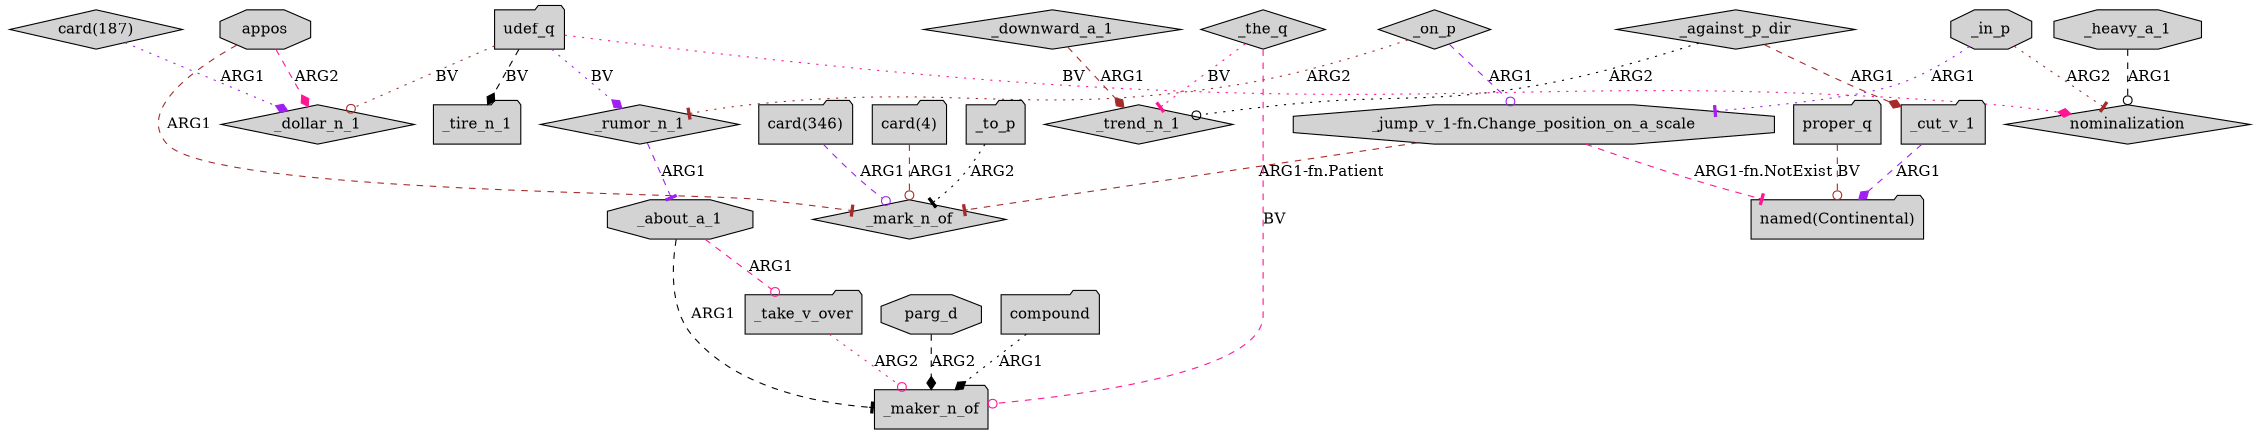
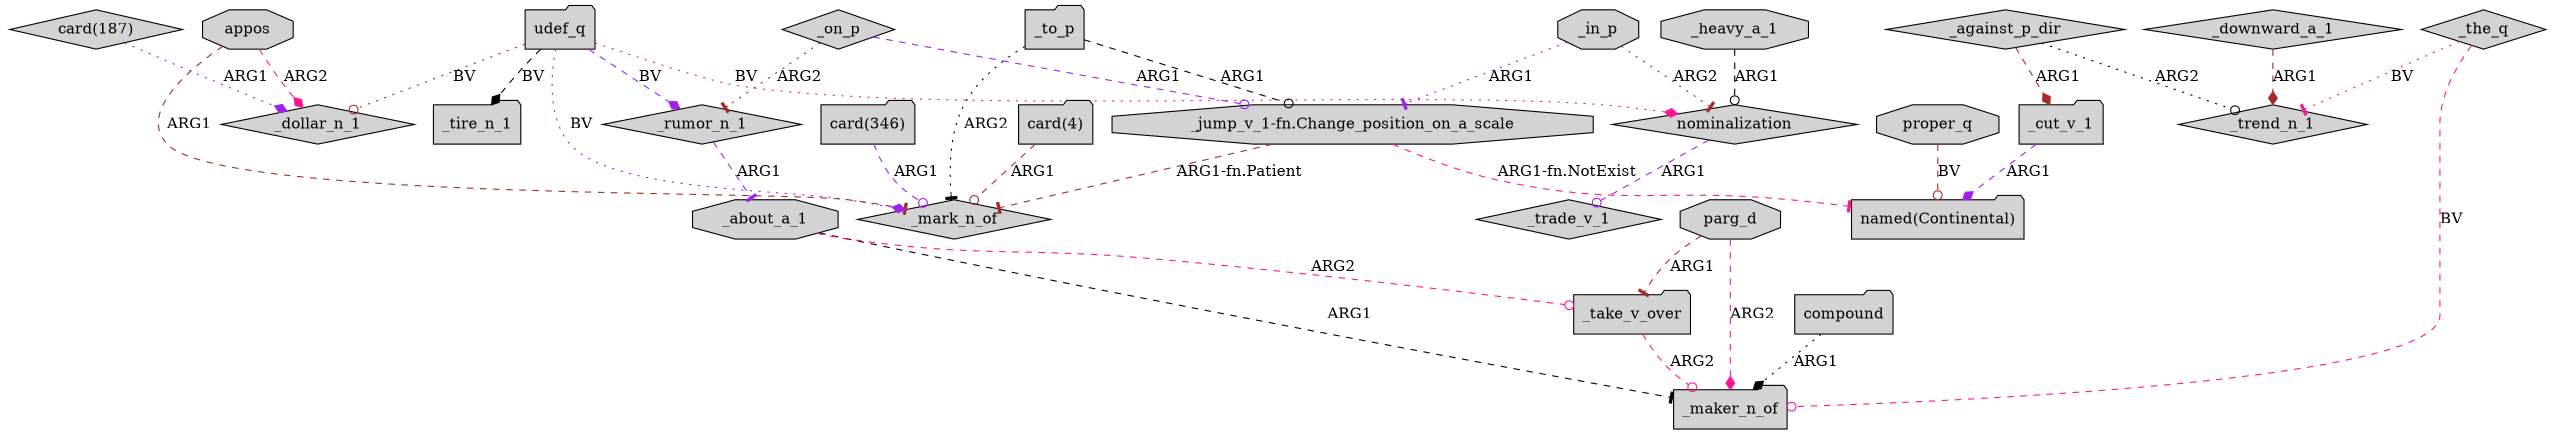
none -> (1184, 71)
(582, 75) -> (629, 75)
(1837, 124) -> (1938, 124)
none -> (678, 183)
none -> (1569, 219)
none -> (1670, 259)
(771, 267) -> (1333, 267)
(931, 355) -> (1730, 308)
(864, 359) -> (1663, 362)
